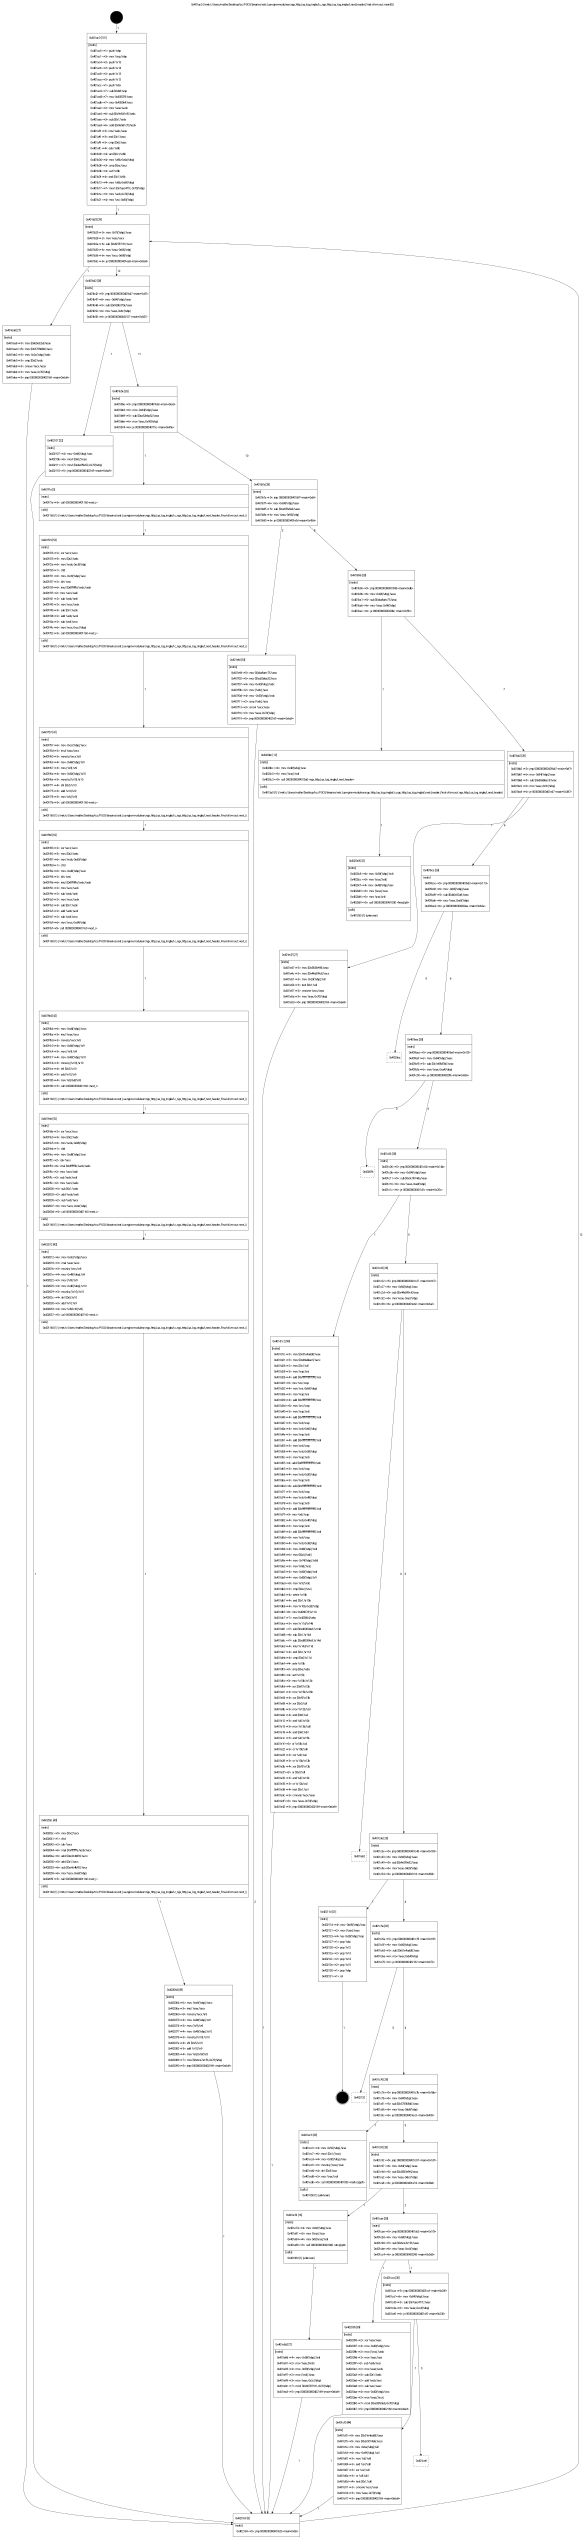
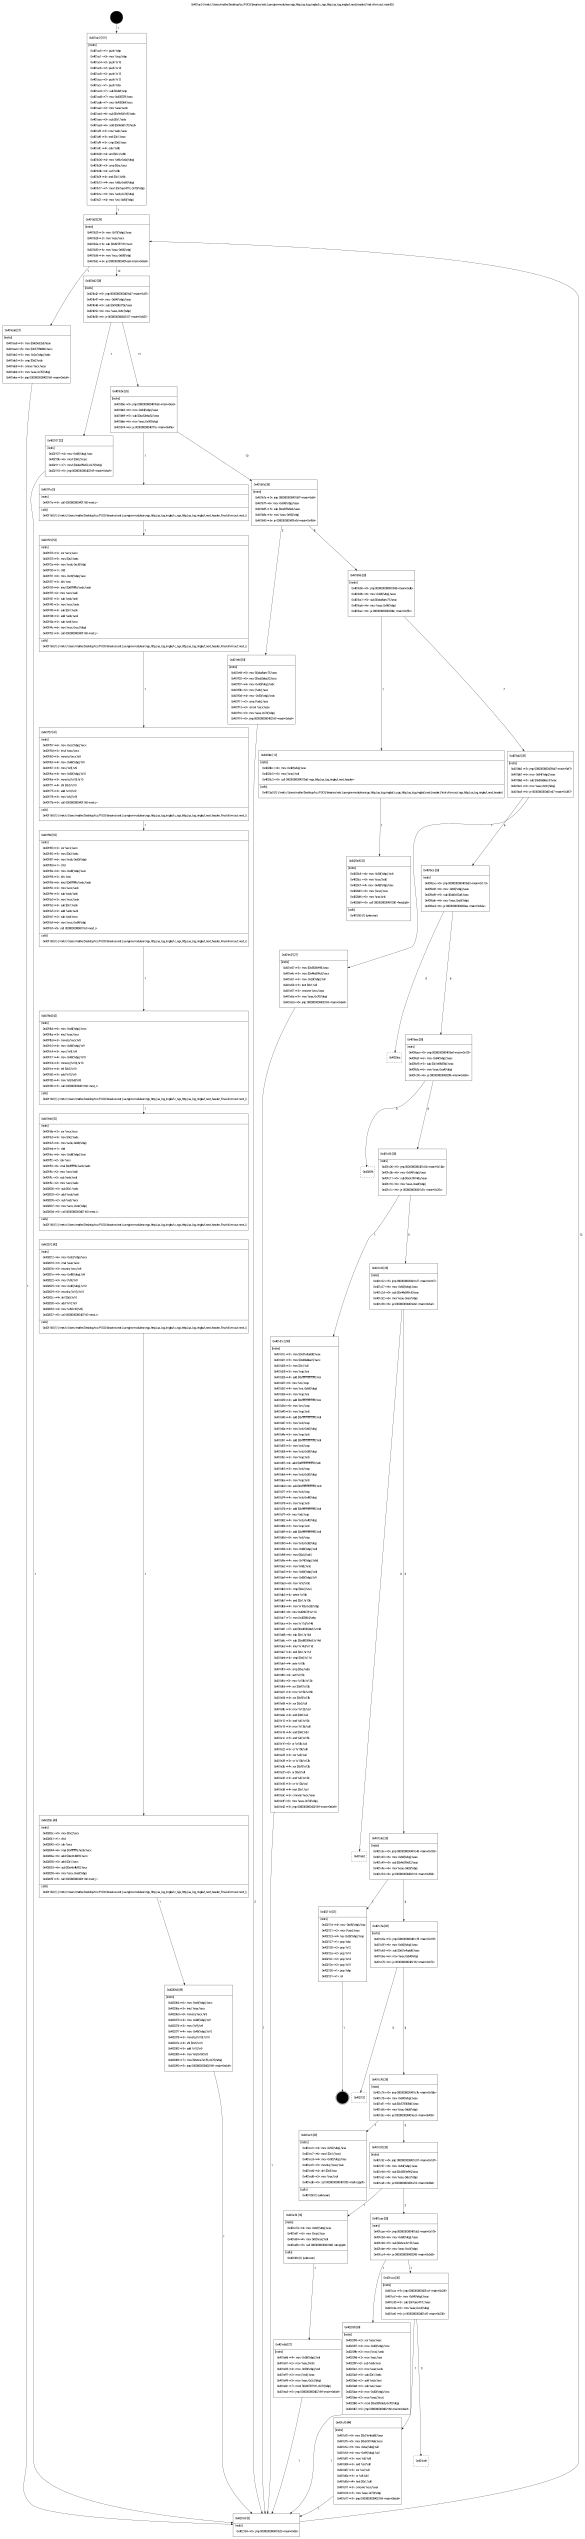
(144, 1234) -> none
